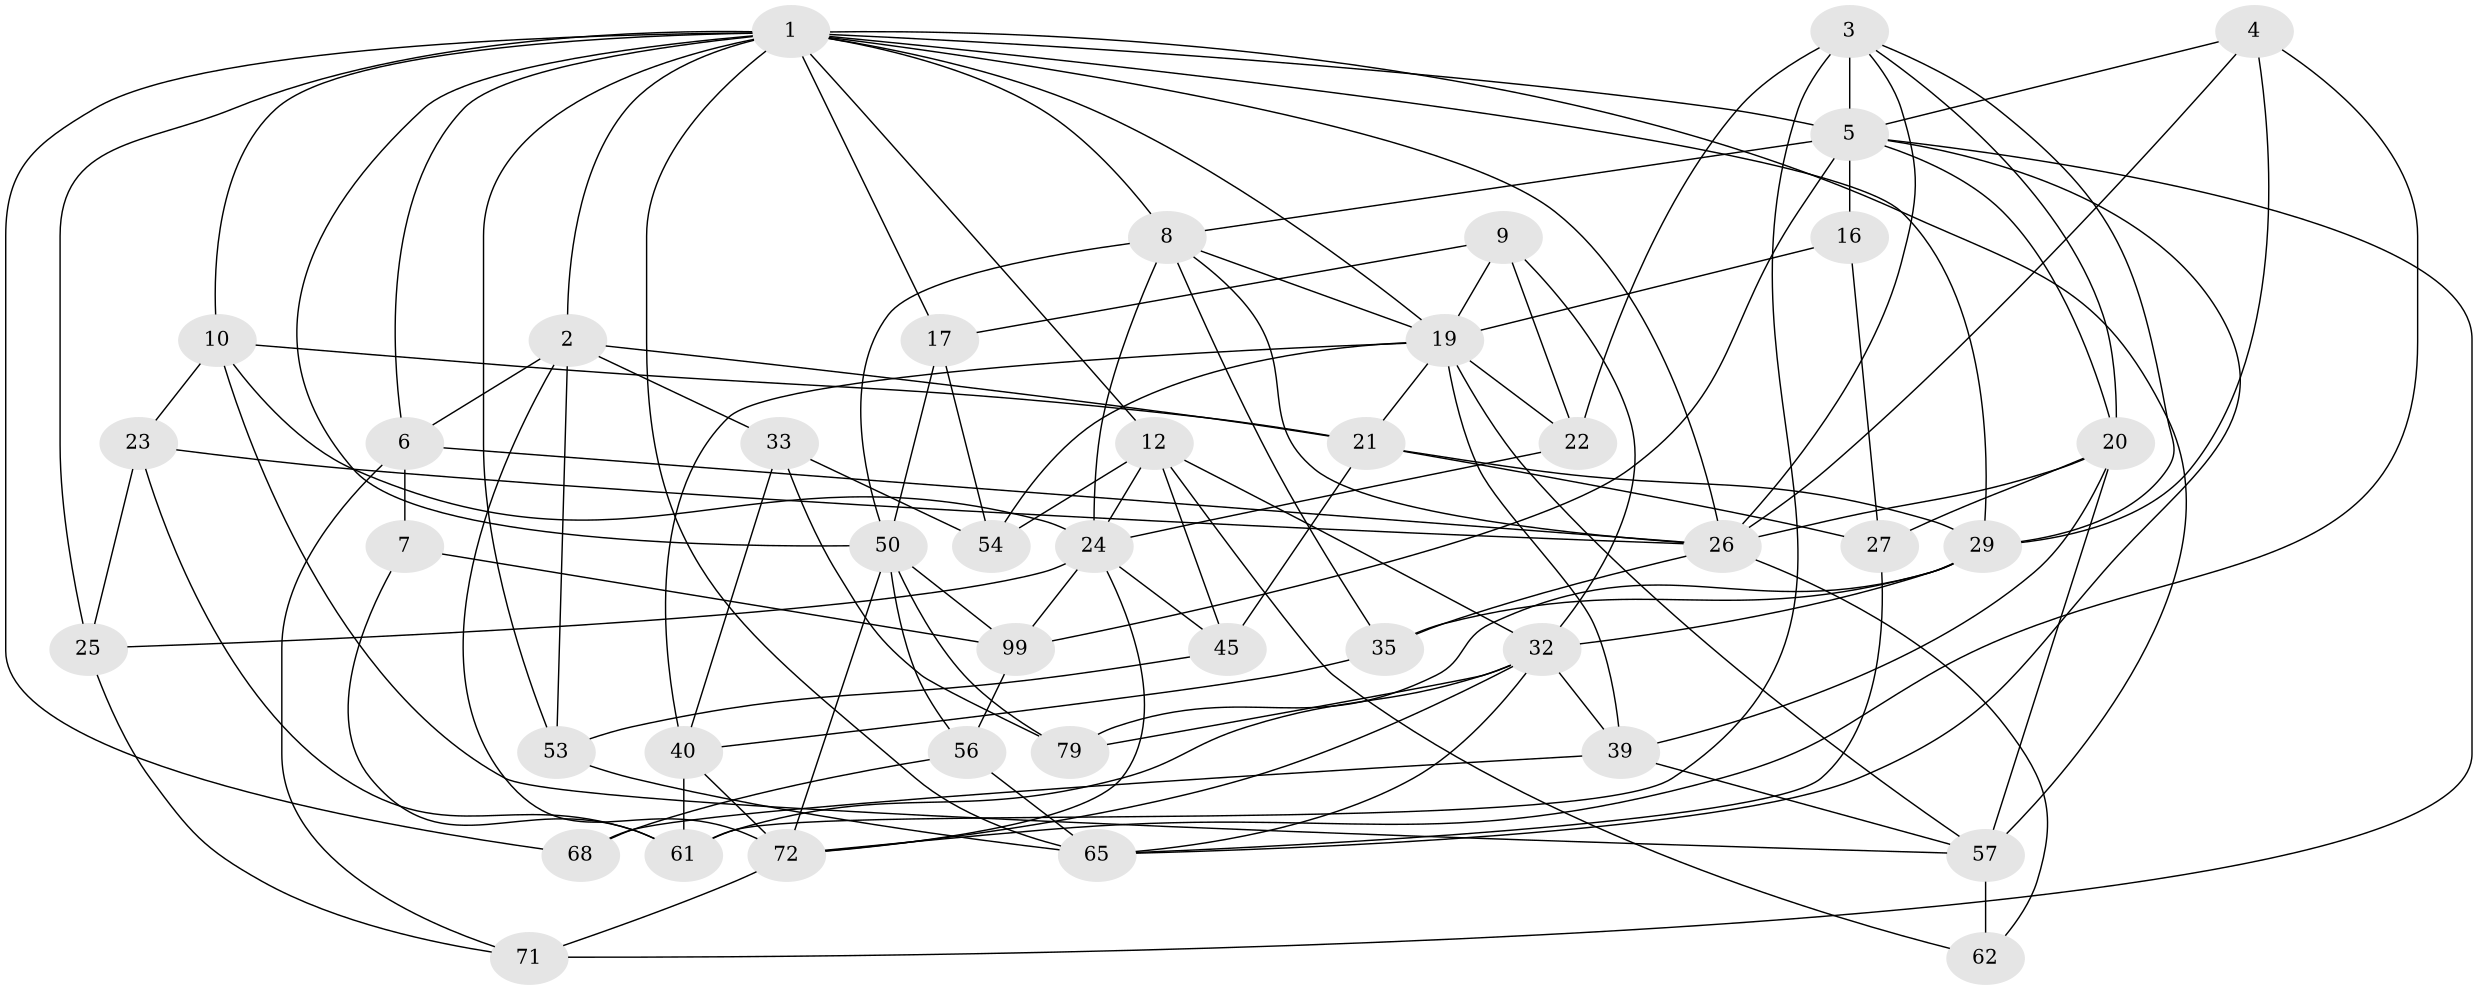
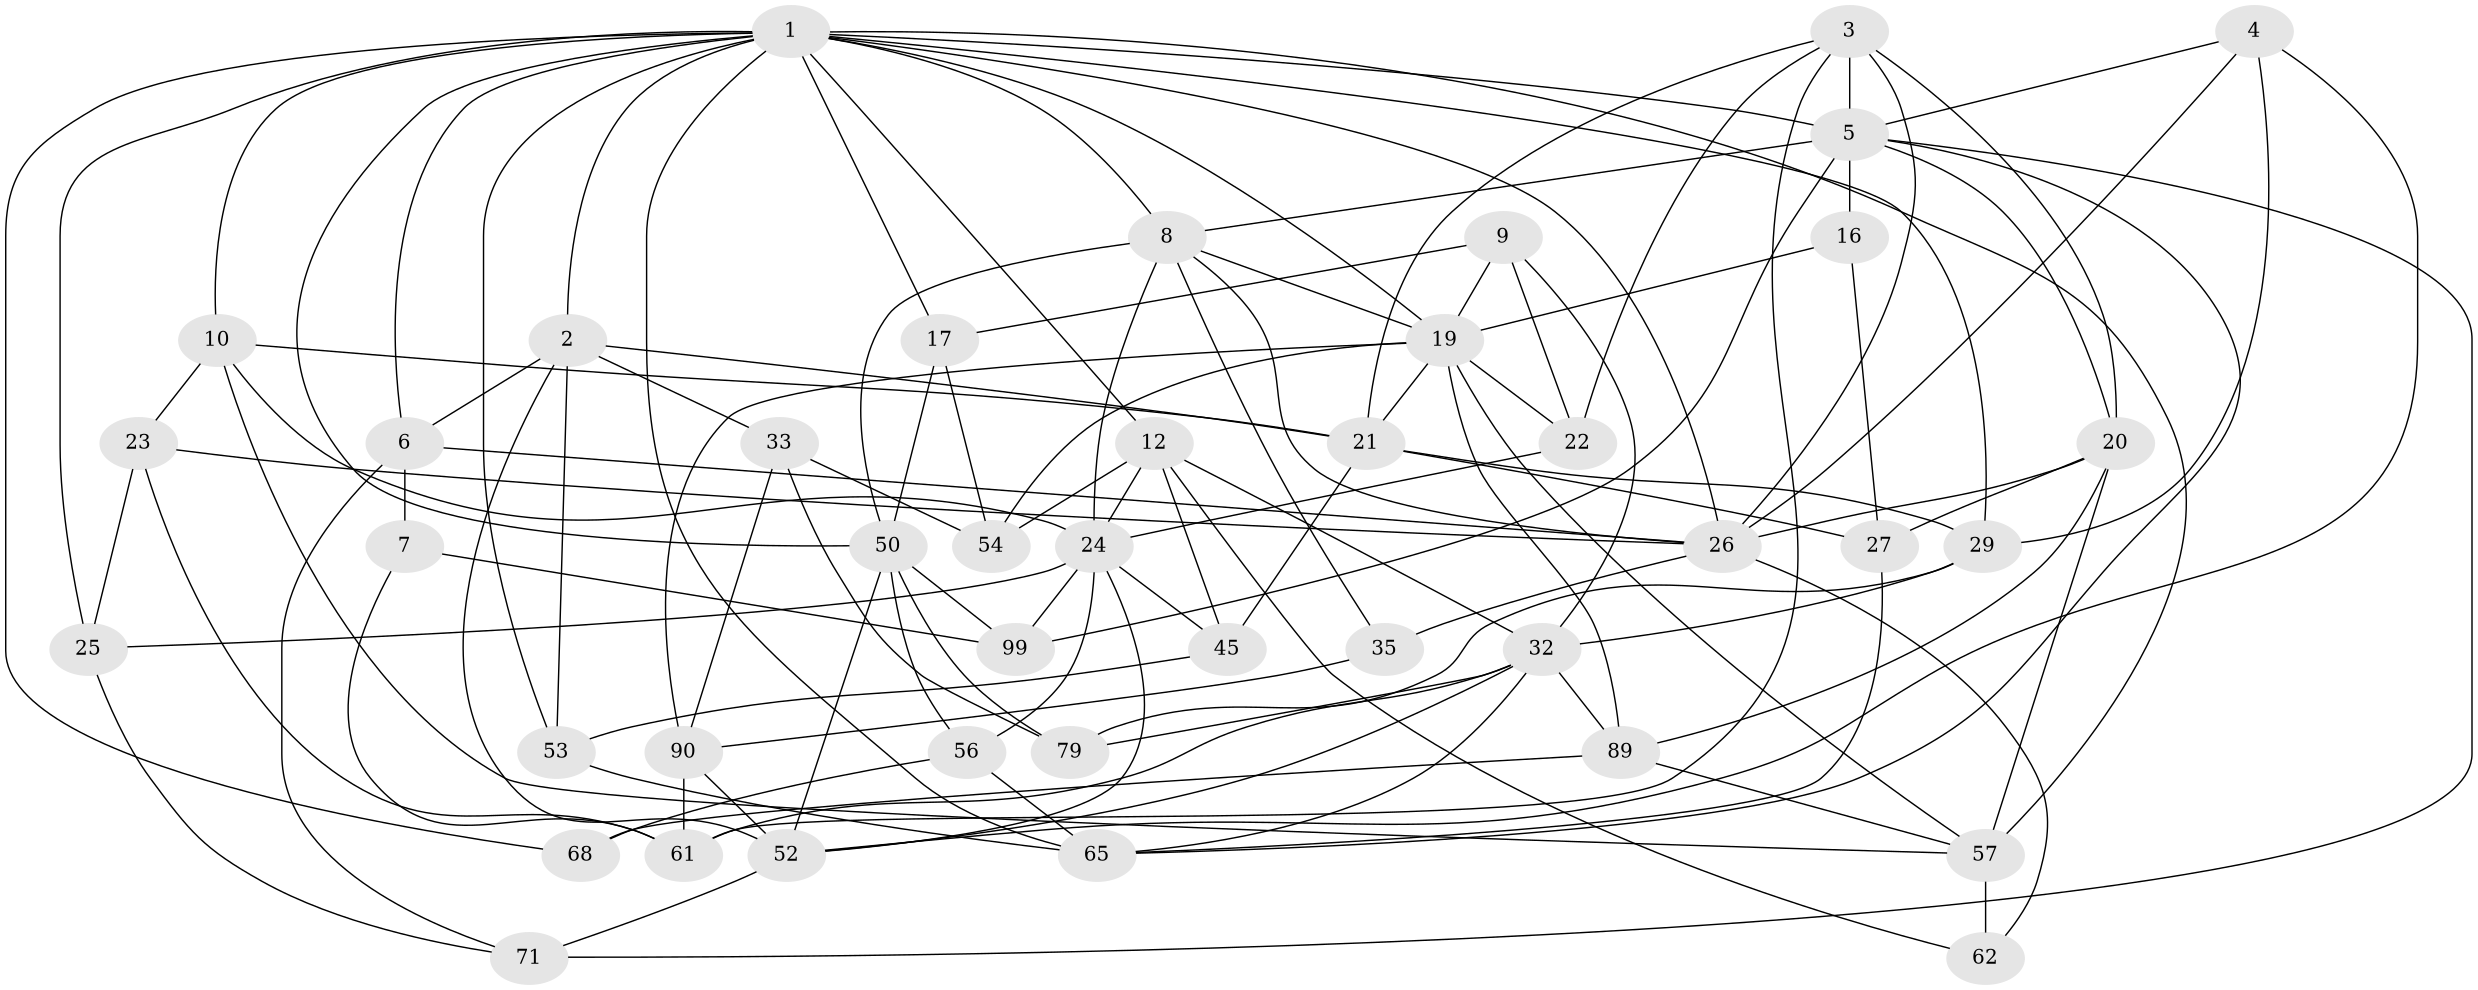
(2135, 285) -> (1523, 159)
(1685, 600) -> none
(992, 701) -> (1073, 665)
(684, 752) -> (684, 752)
(1621, 752) -> (1621, 752)
(787, 855) -> (787, 855)
